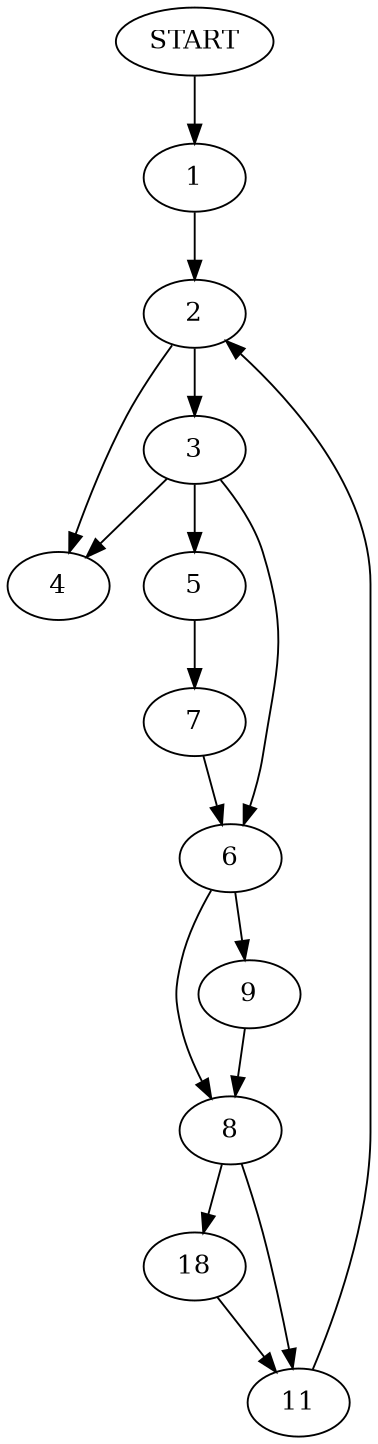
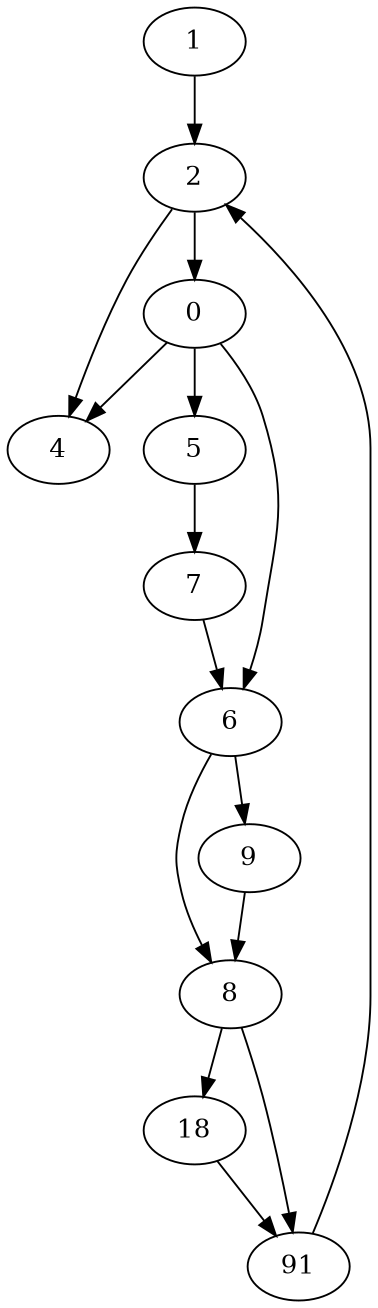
(195, 42) -> none
(195, 450) -> (195, 314)
(299, 1403) -> (299, 1266)
